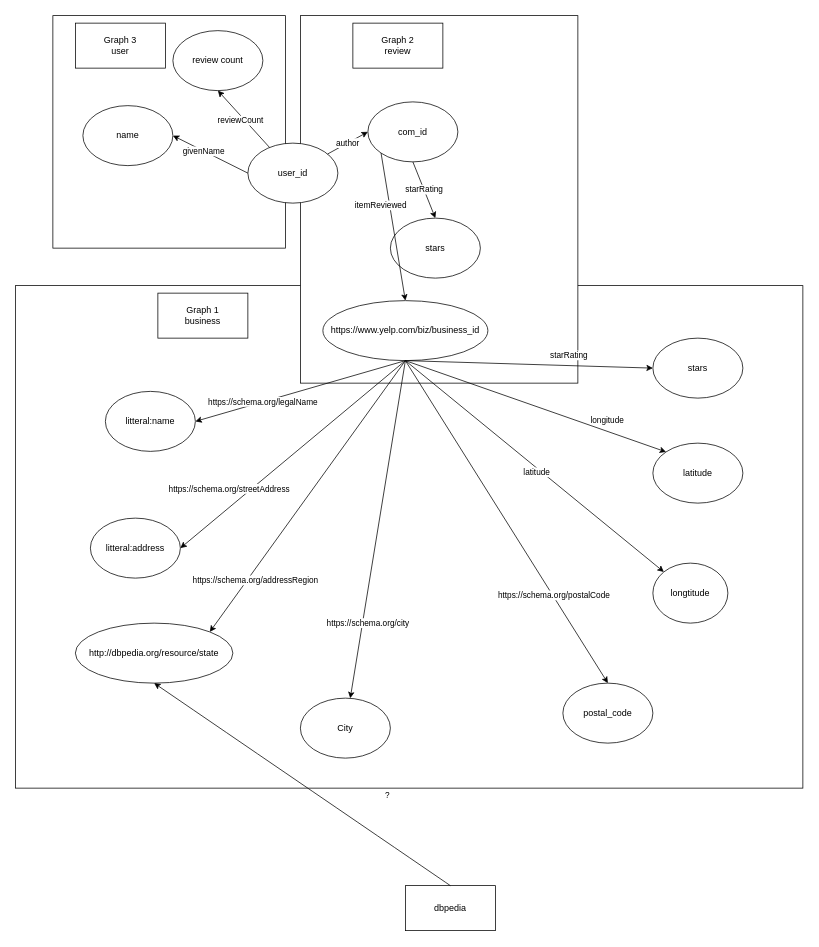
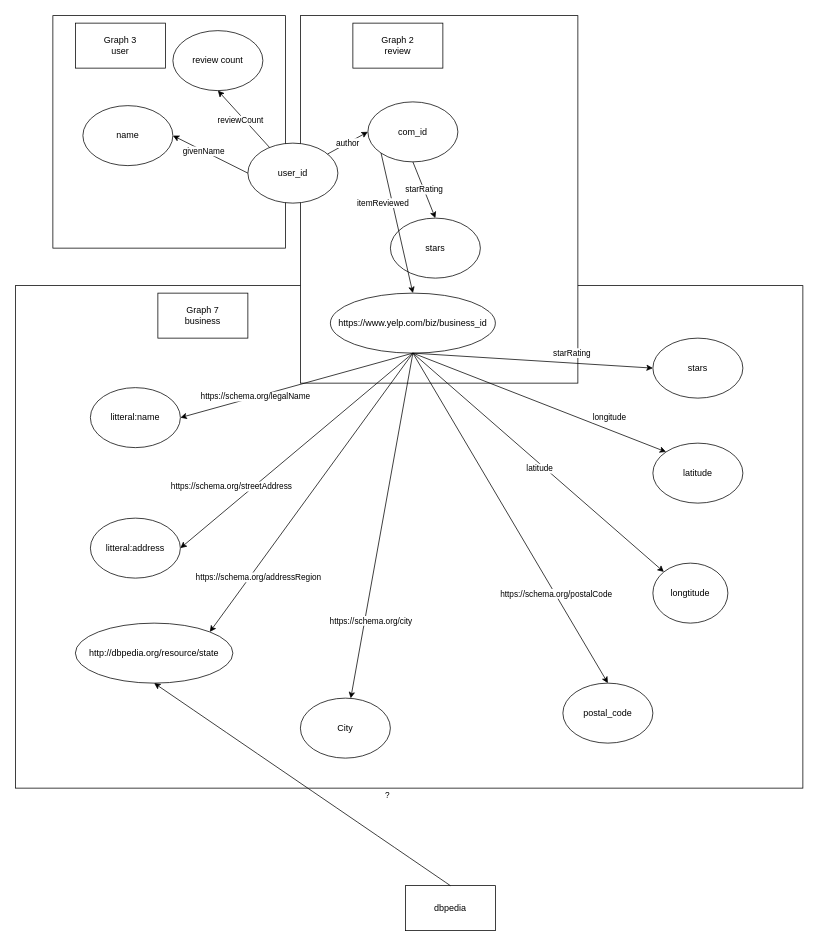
(203, 315) -> (203, 315)
(405, 330) -> (413, 323)
(150, 421) -> (135, 417)
